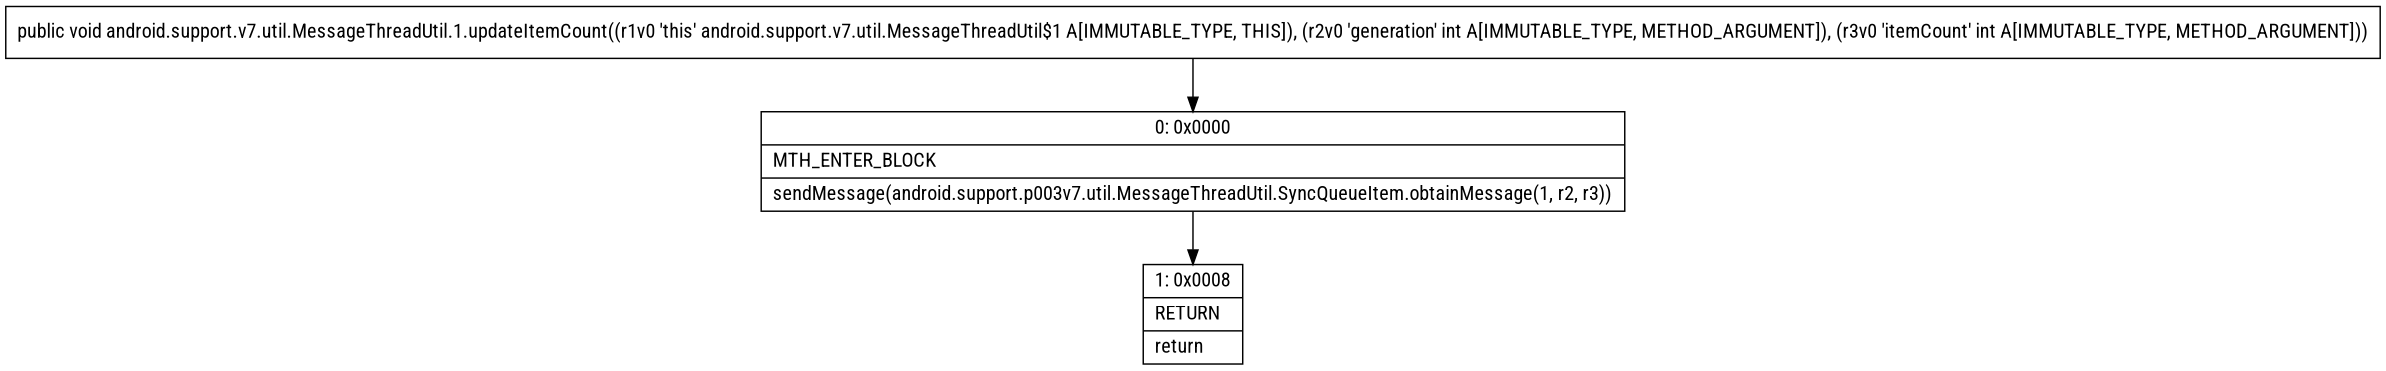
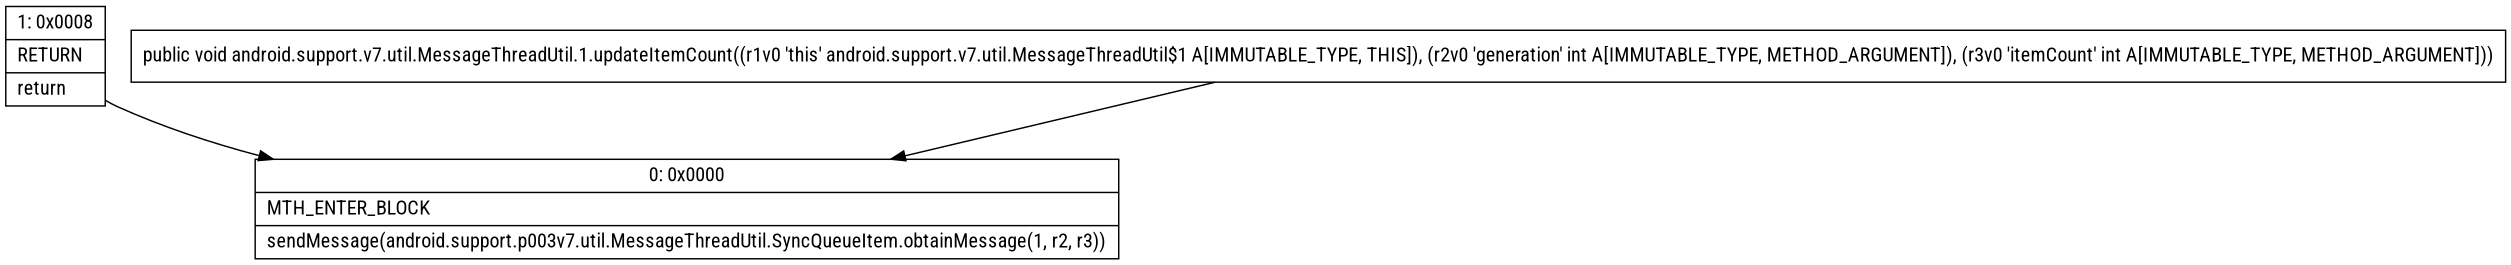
(1193, 231) -> (181, 132)
